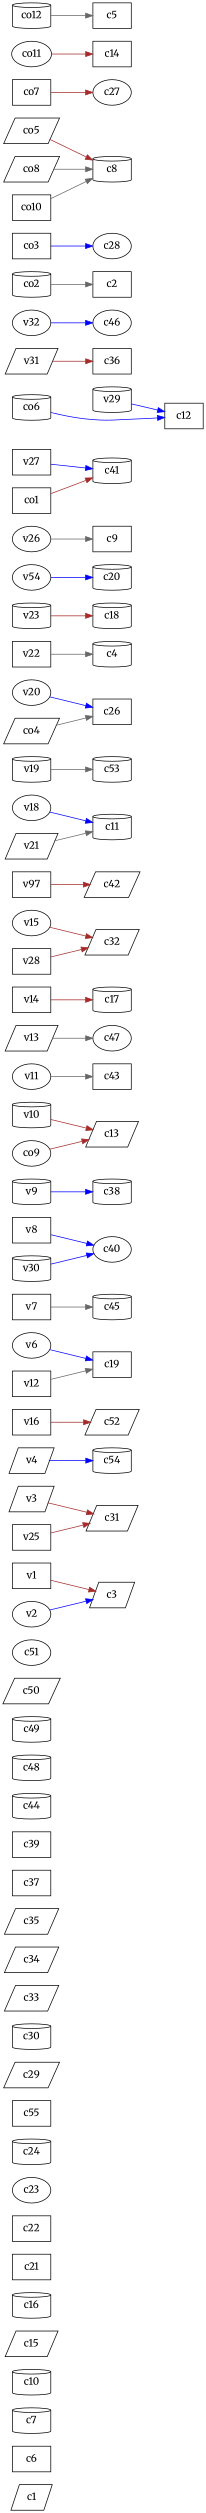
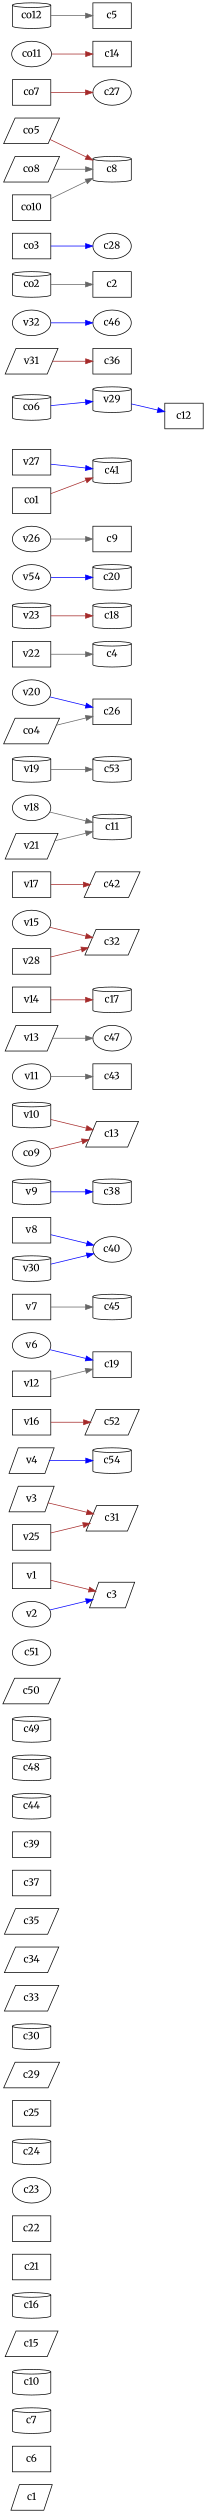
(104, 420) -> (68, 404)
(68, 816) -> (68, 816)
(32, 885) -> (32, 885)
(32, 2113) -> (32, 2113)
